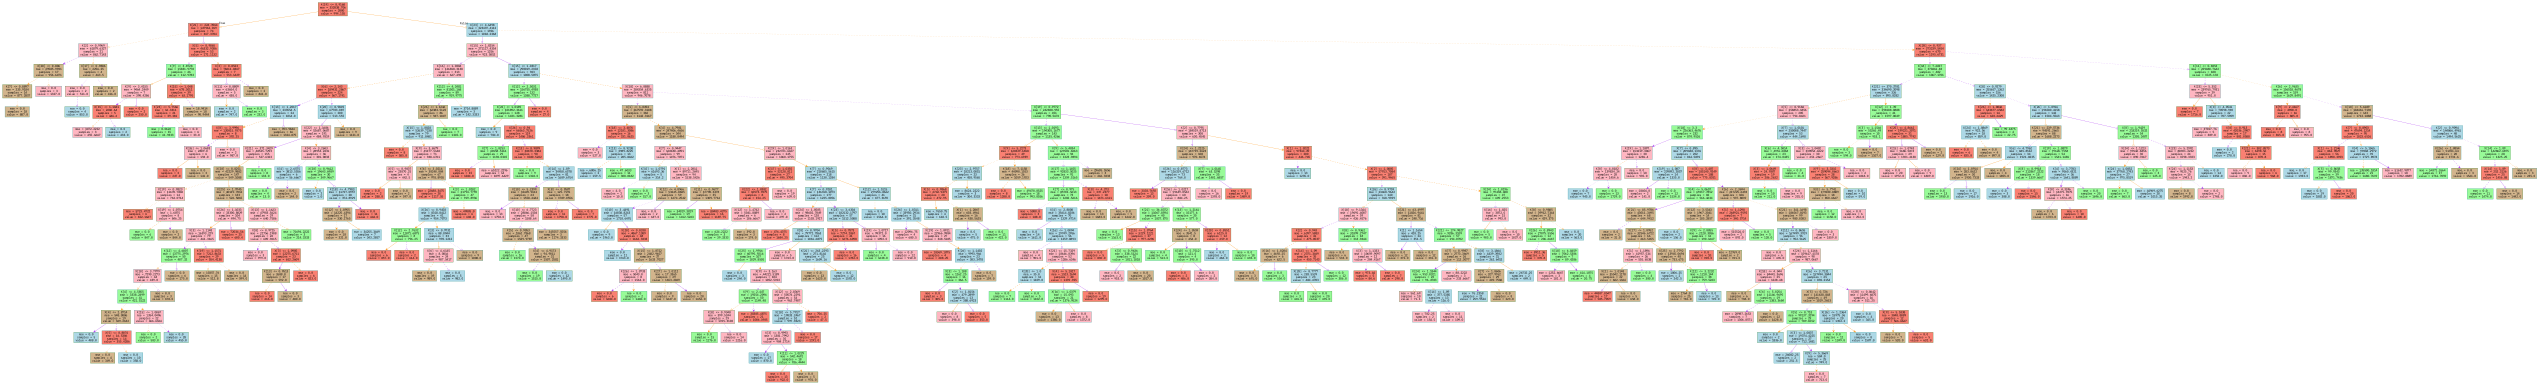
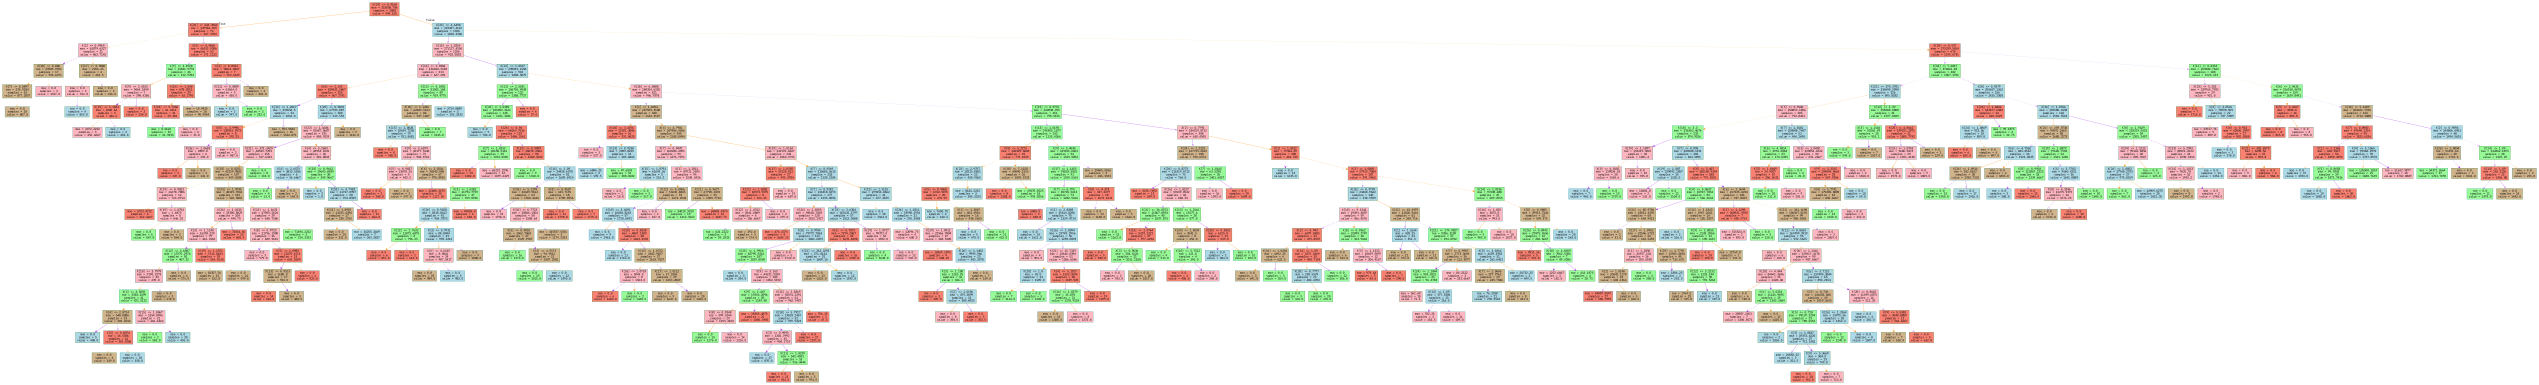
none -> (1803, 377)
